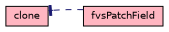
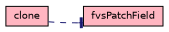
(68, 10) -> (63, 23)
